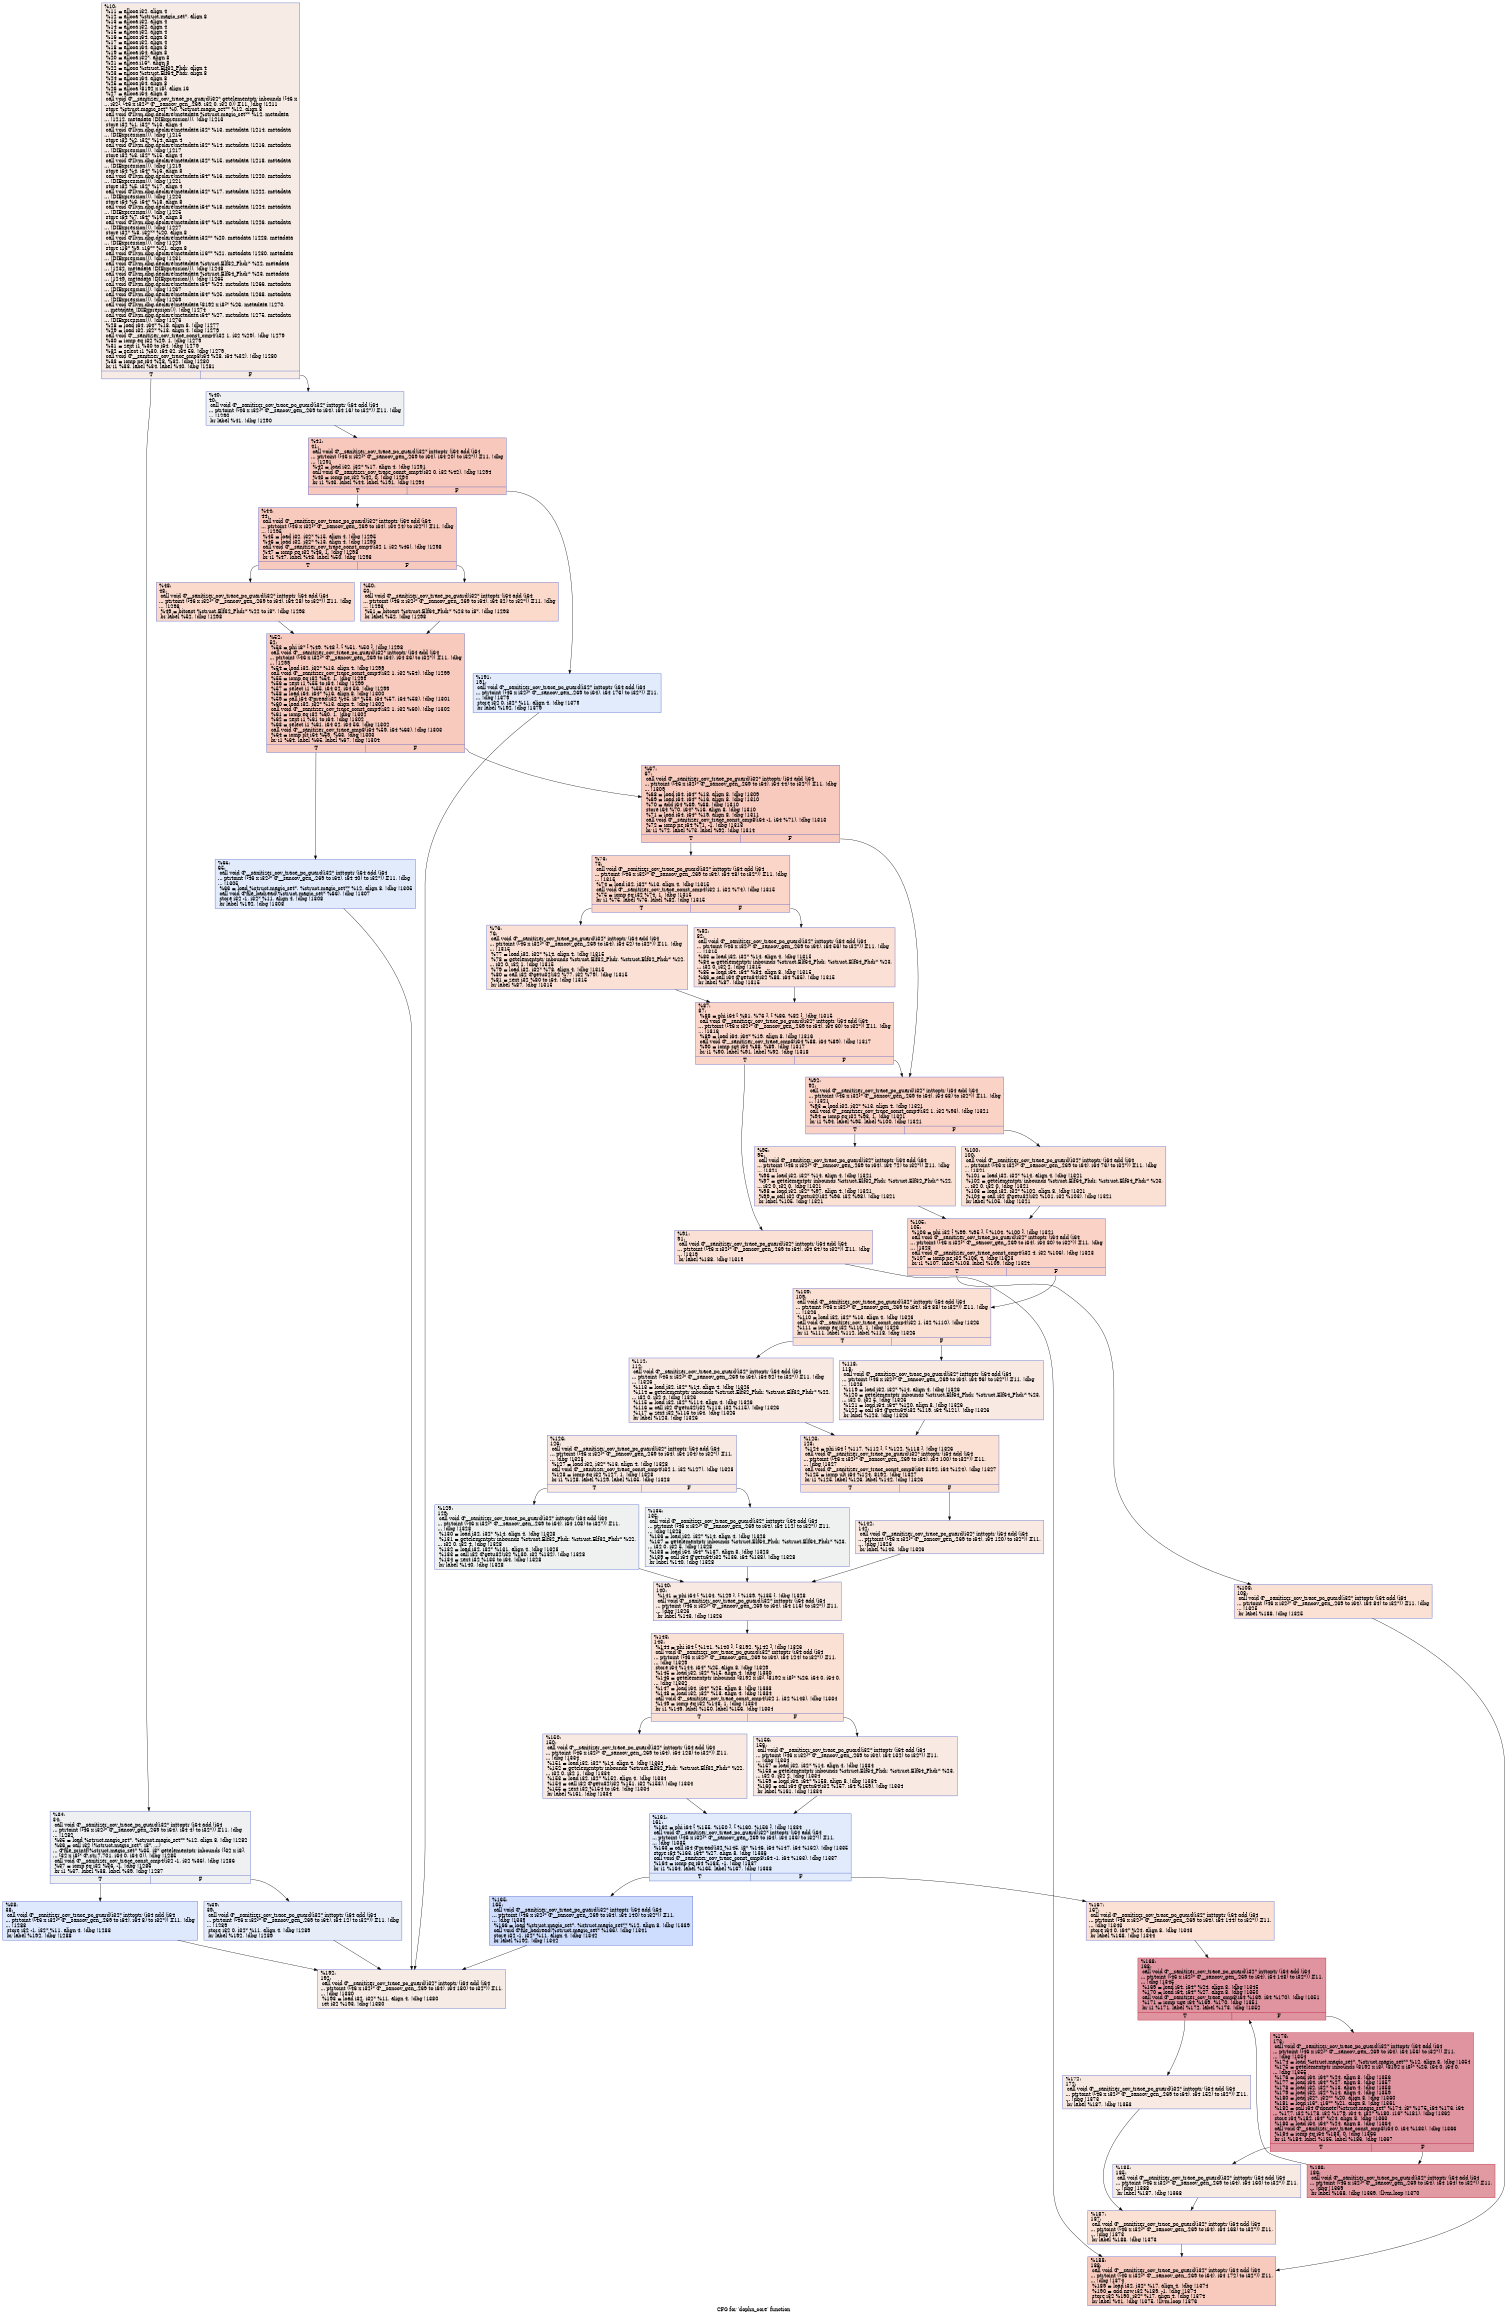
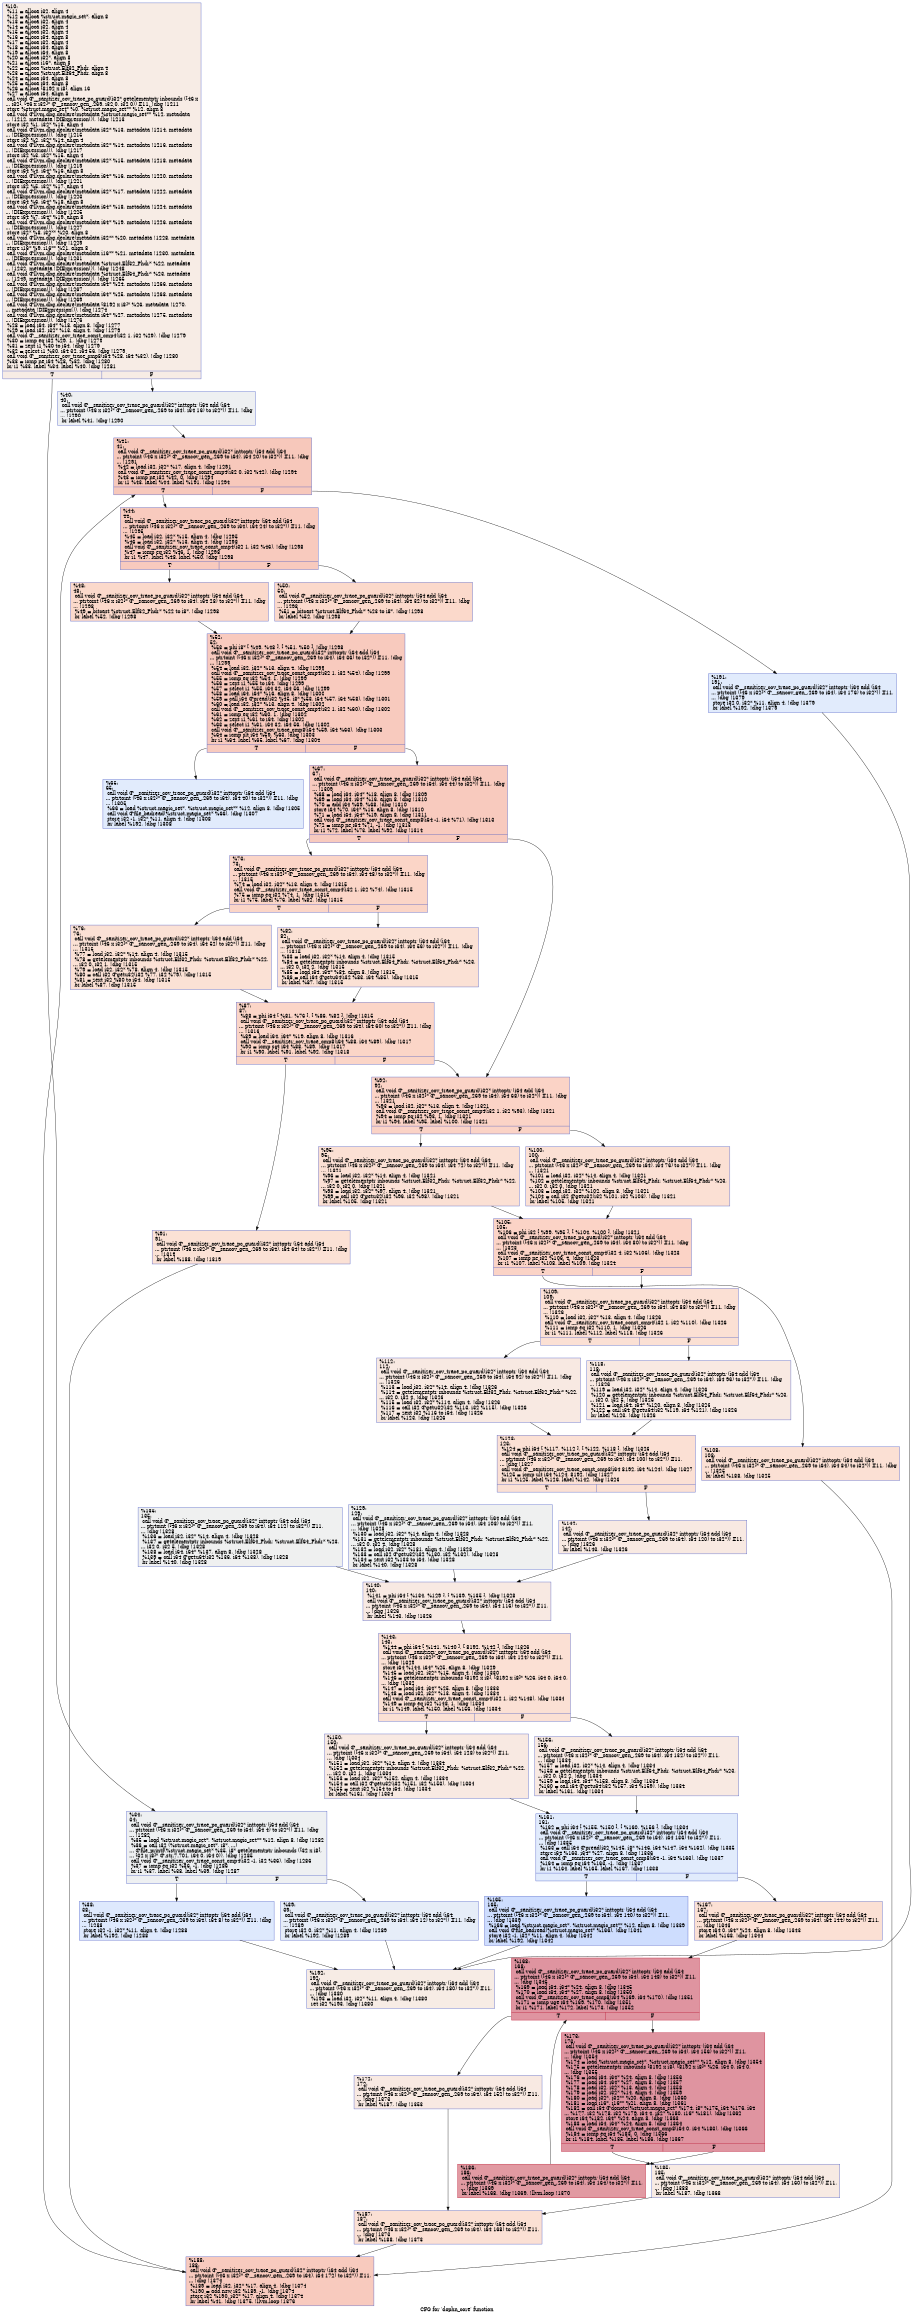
none -> (44, 1418)
(412, 1427) -> none
(642, 1464) -> none
